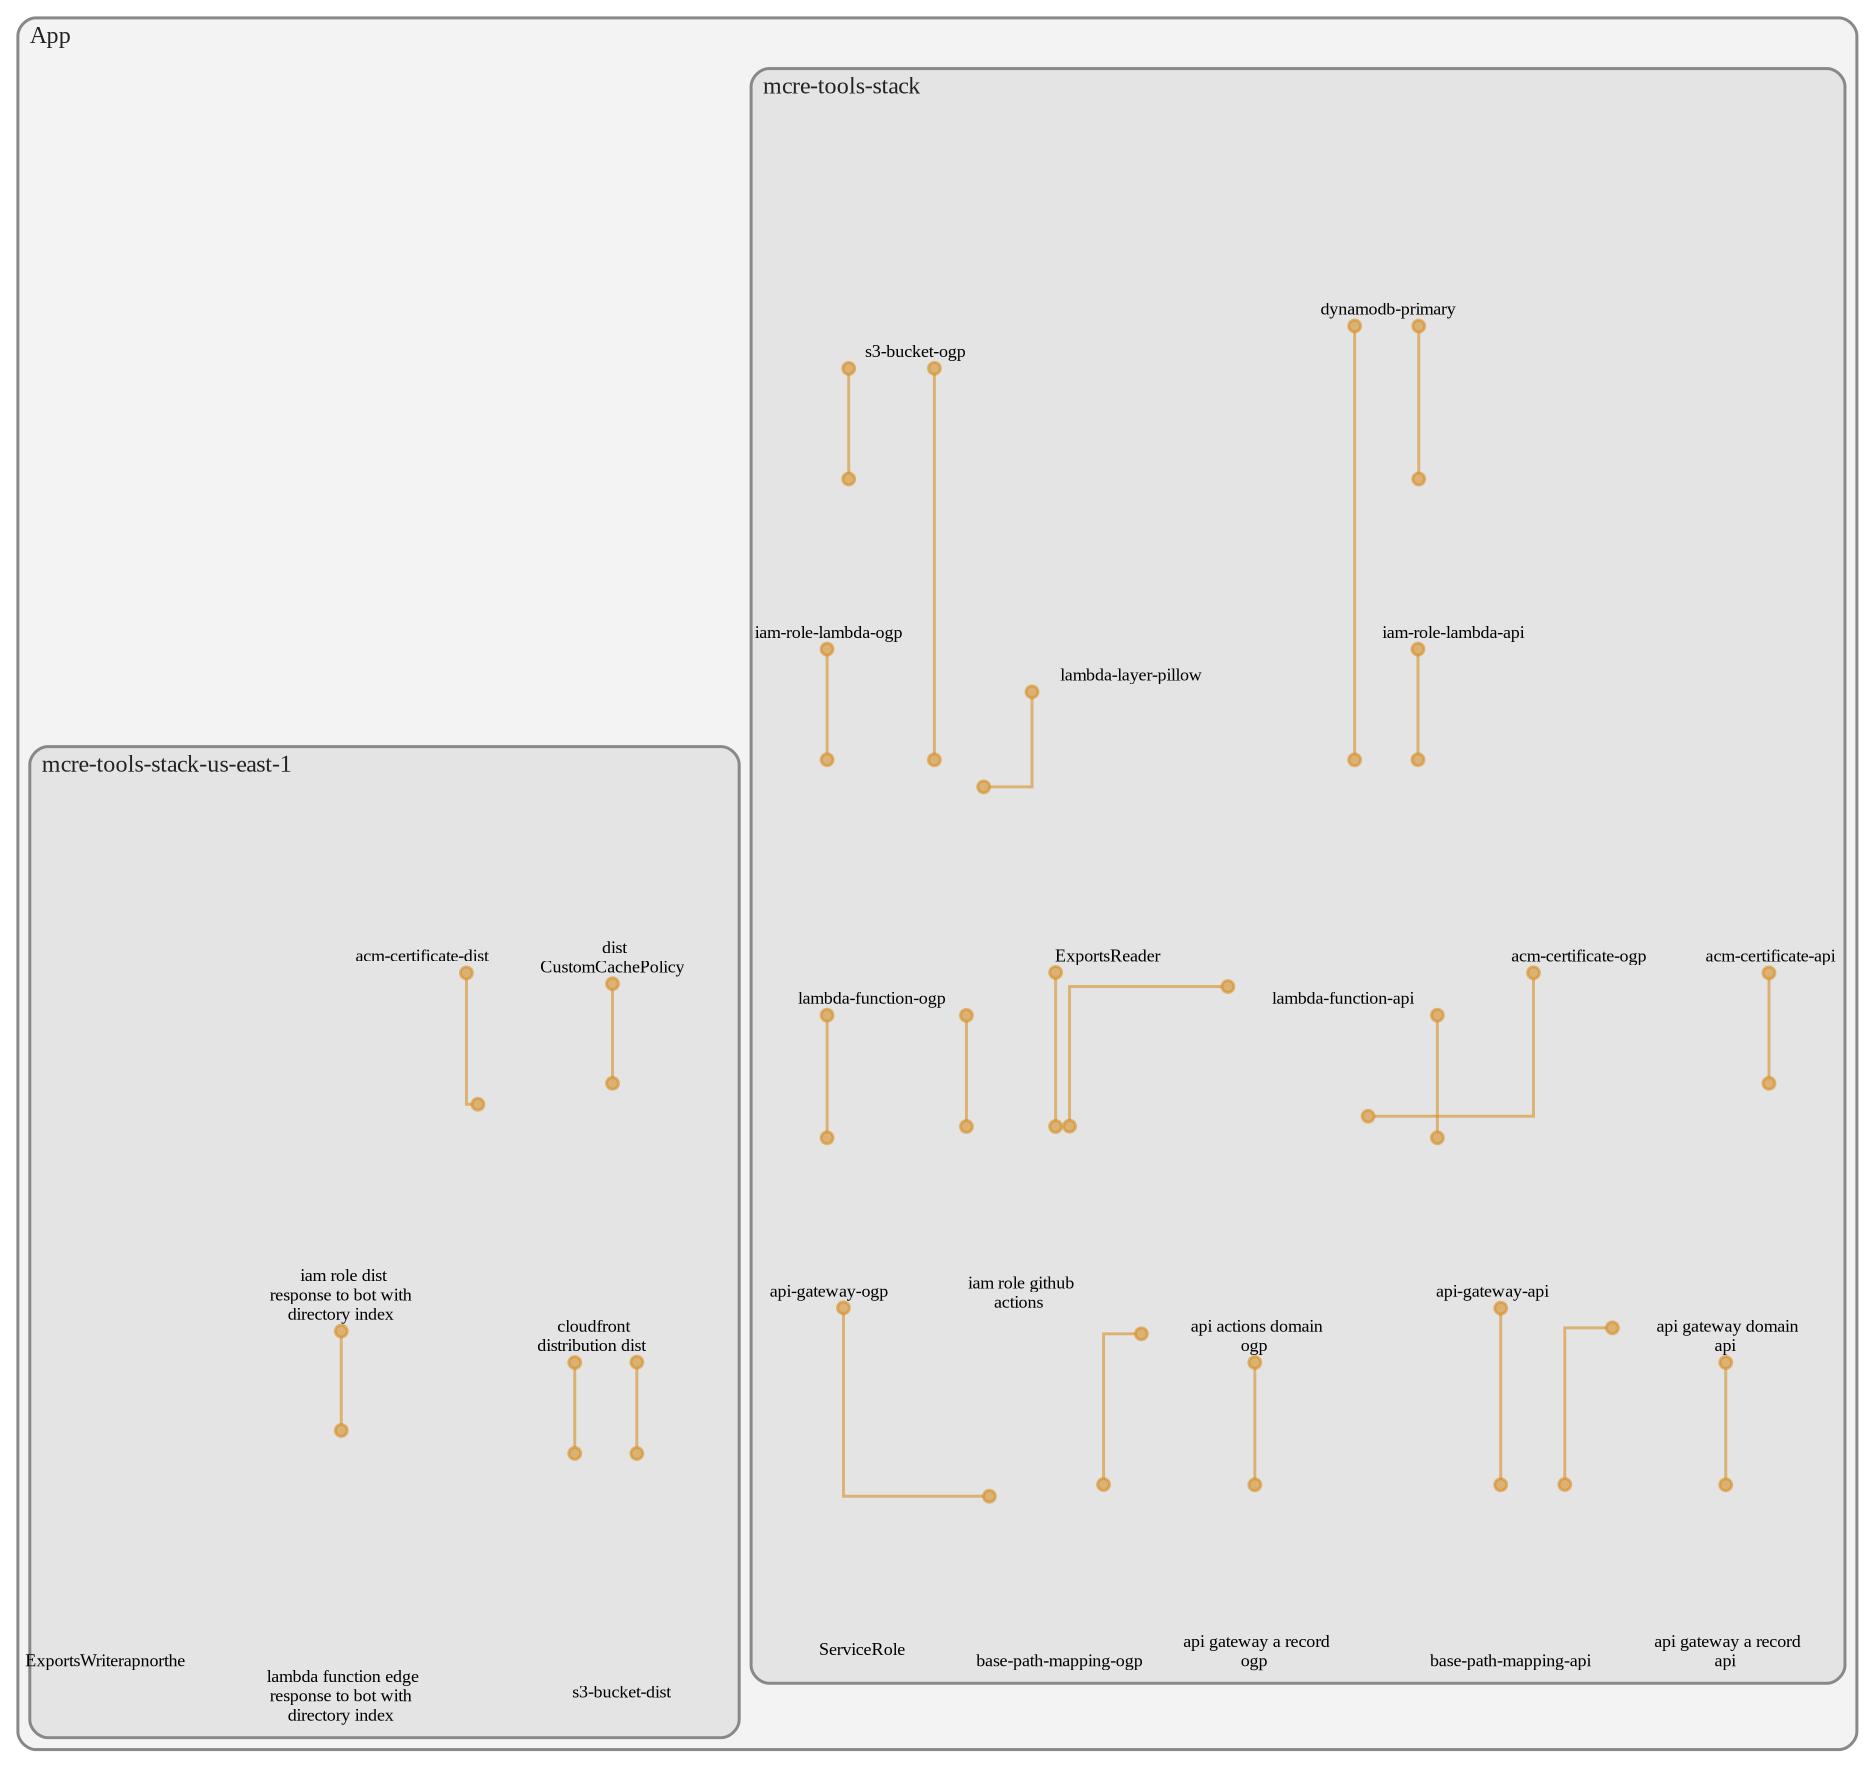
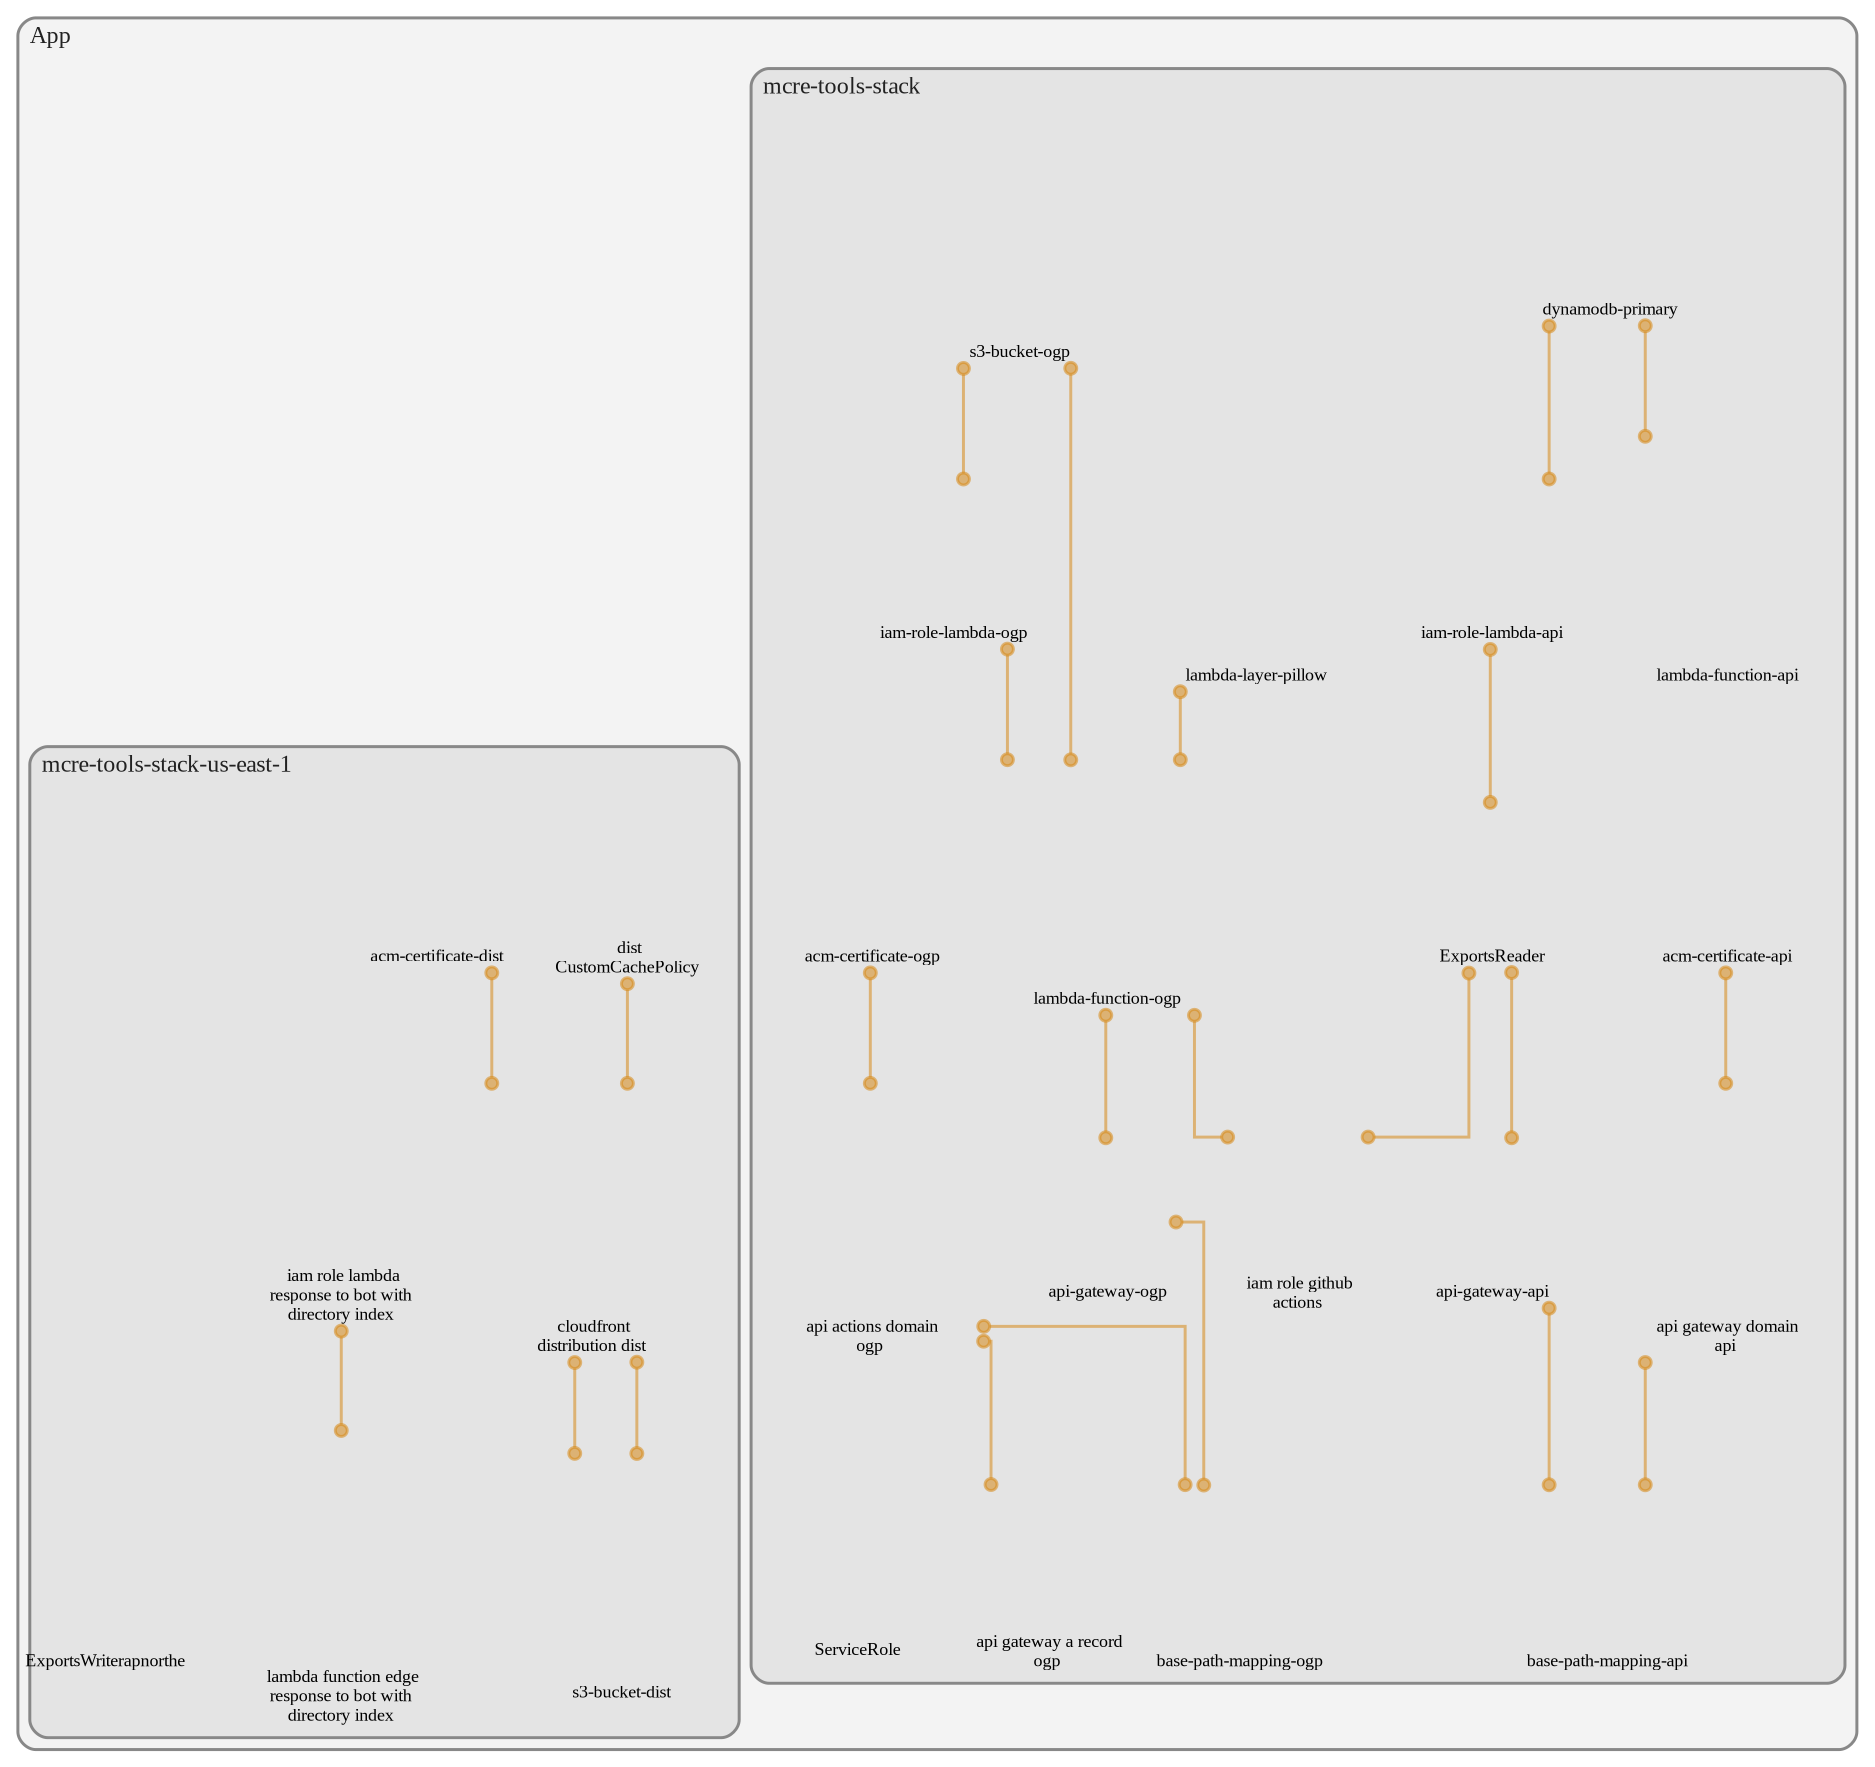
(1418, 704) -> (1490, 726)
(1079, 987) -> none
(1437, 1077) -> (1512, 1055)
(341, 1223) -> (341, 1223)
(1726, 1581) -> none
